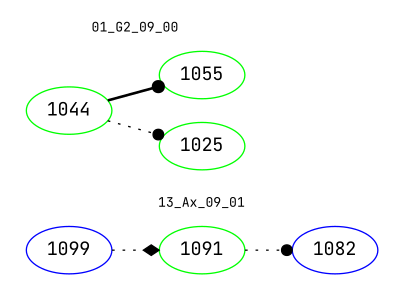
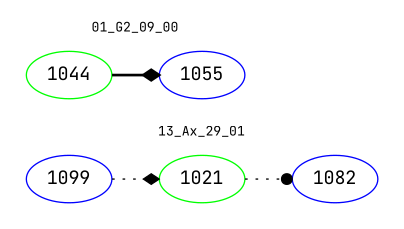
(202, 75) -> (202, 75)
(130, 94) -> (128, 75)
(202, 146) -> none
(202, 203) -> (202, 132)
(202, 250) -> (202, 179)
